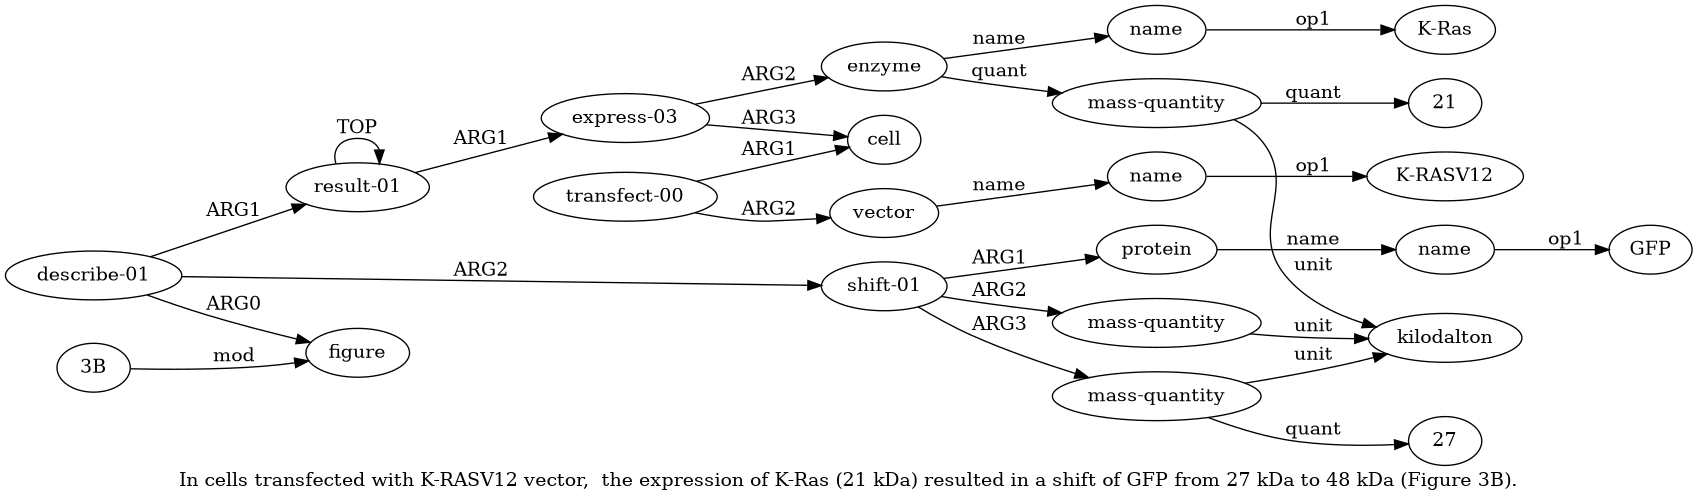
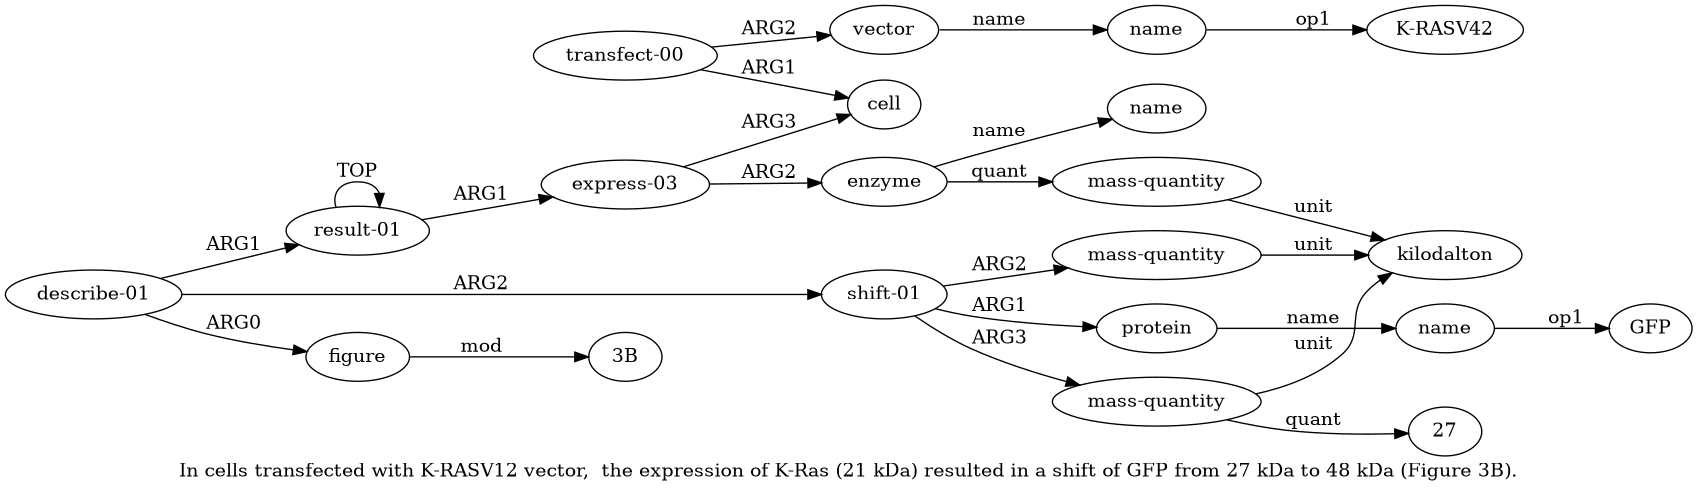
(1445, 30) -> none
(1445, 103) -> none
(1445, 176) -> (1445, 30)
(213, 369) -> (492, 357)
